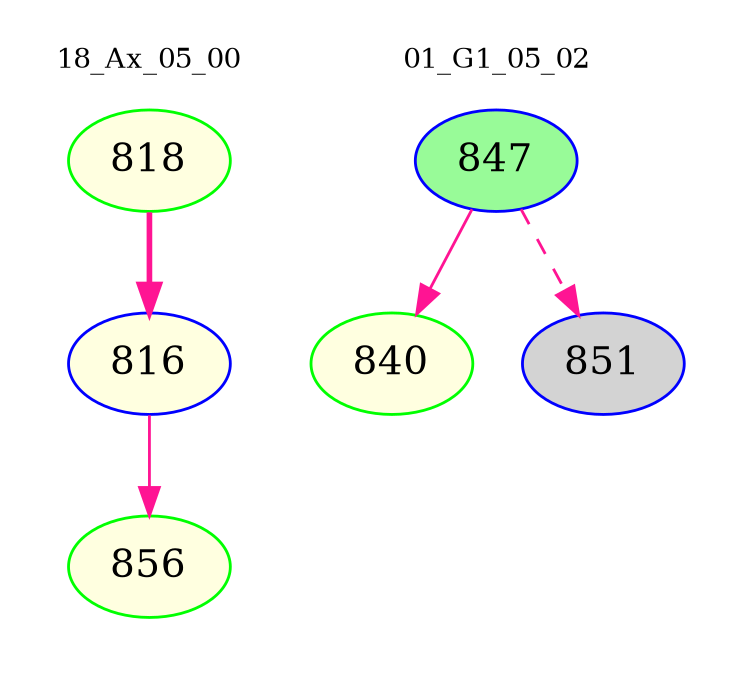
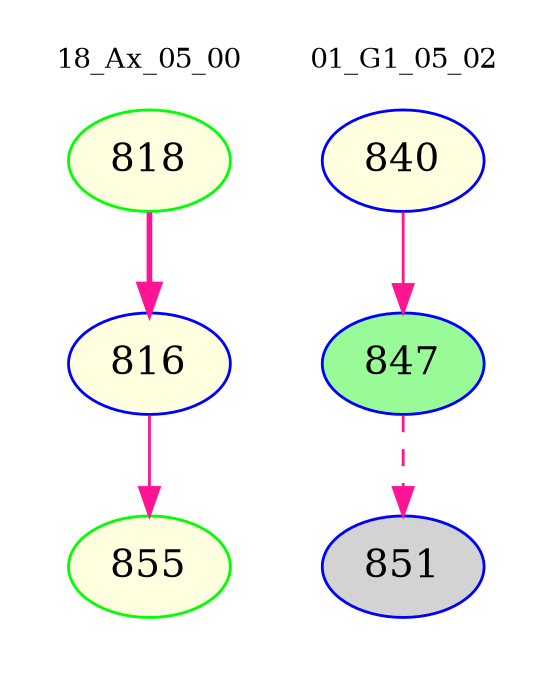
(451, 249) -> (403, 248)
(392, 364) -> (403, 161)
(149, 567) -> (149, 567)
